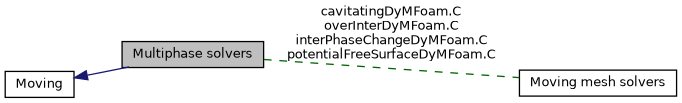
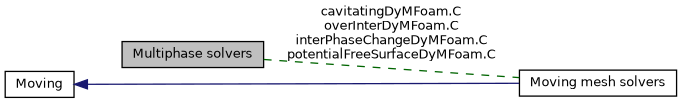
(108, 71) -> (303, 84)
